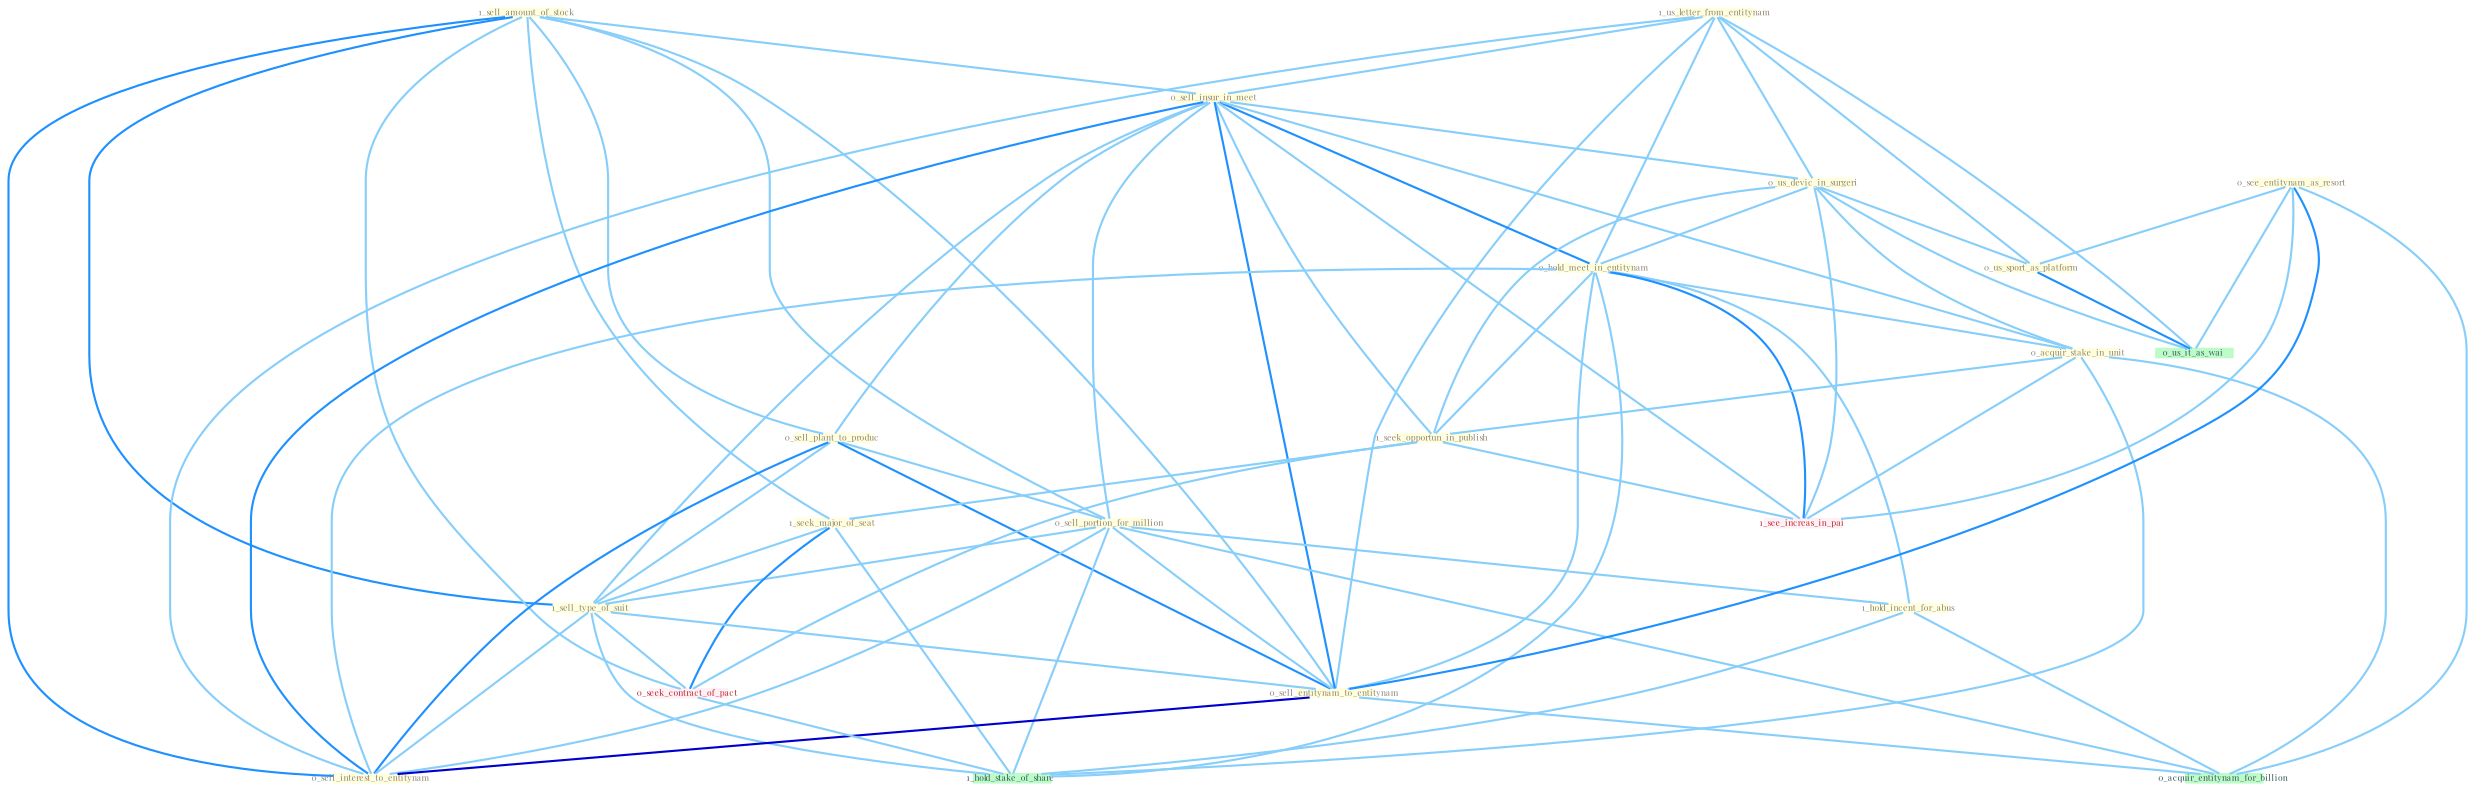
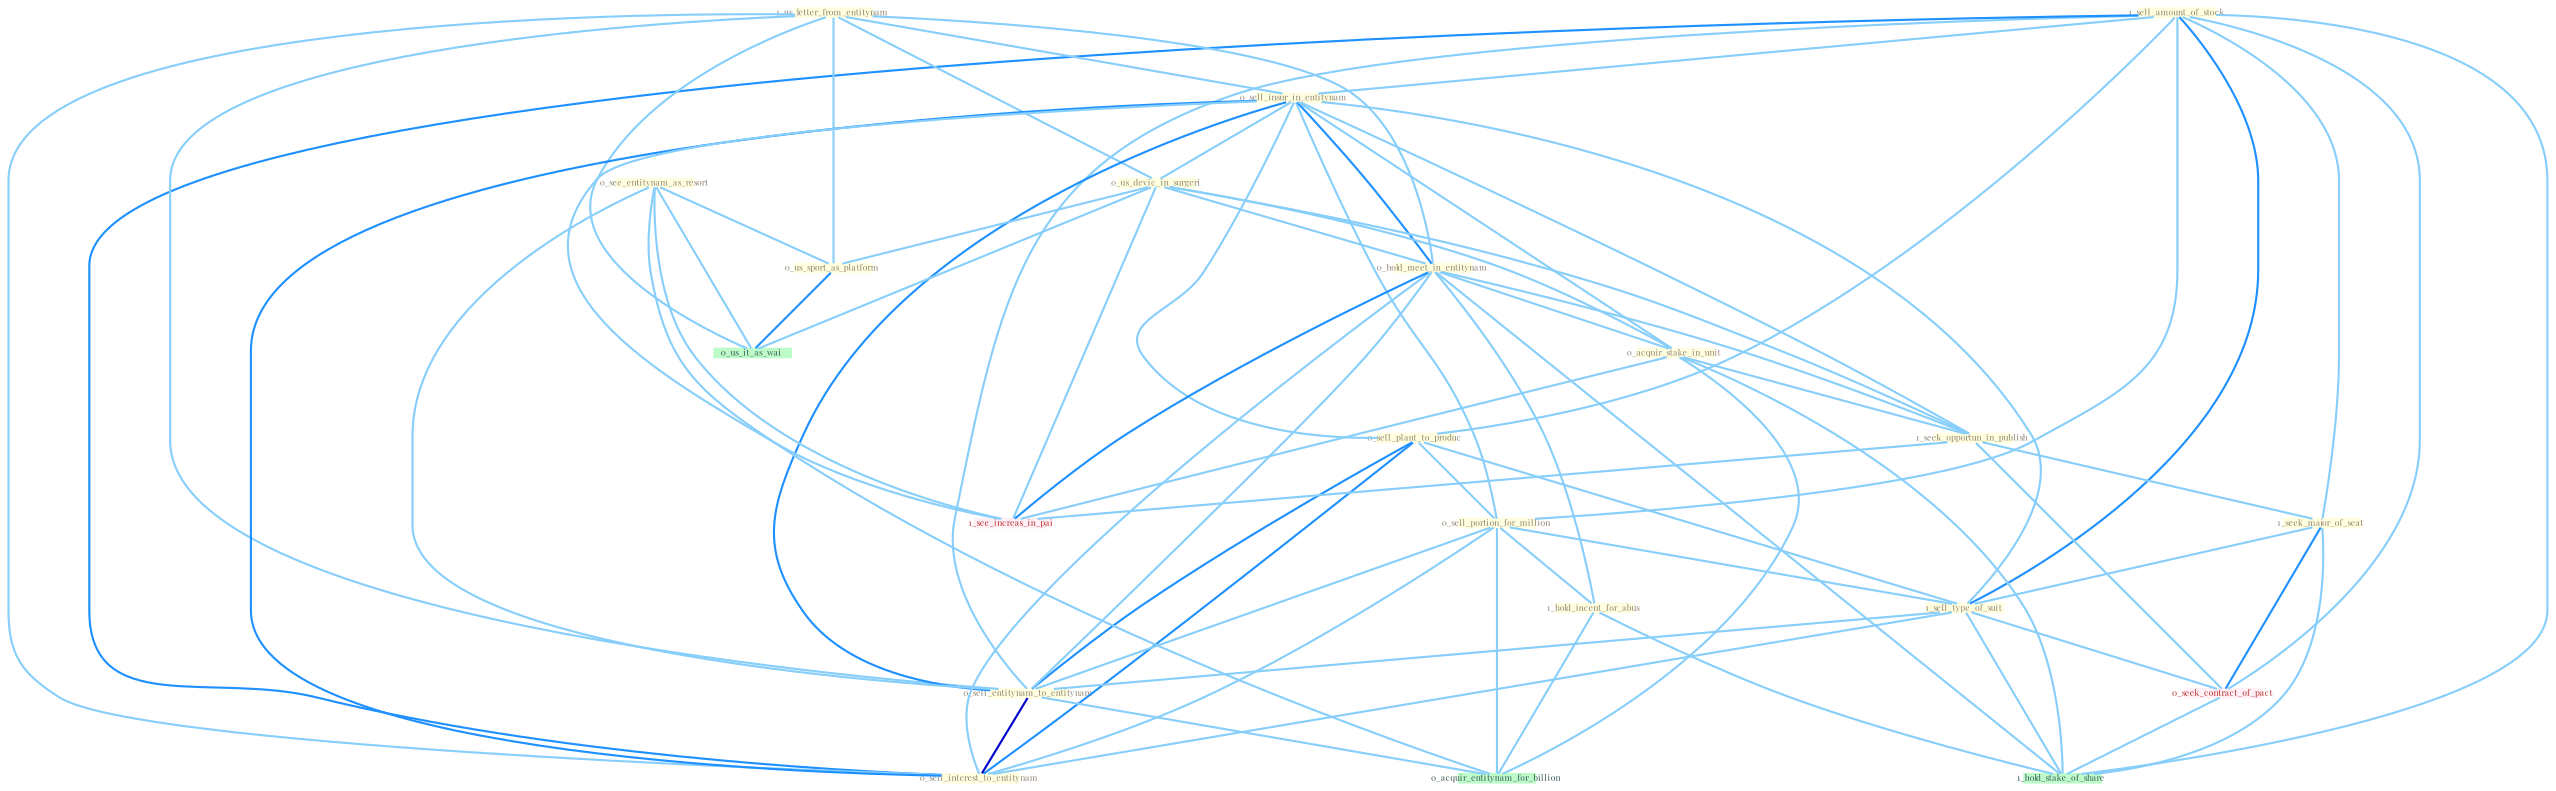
(1214, 98) -> (1295, 98)
(1925, 546) -> (467, 589)
(1063, 645) -> (2547, 449)
